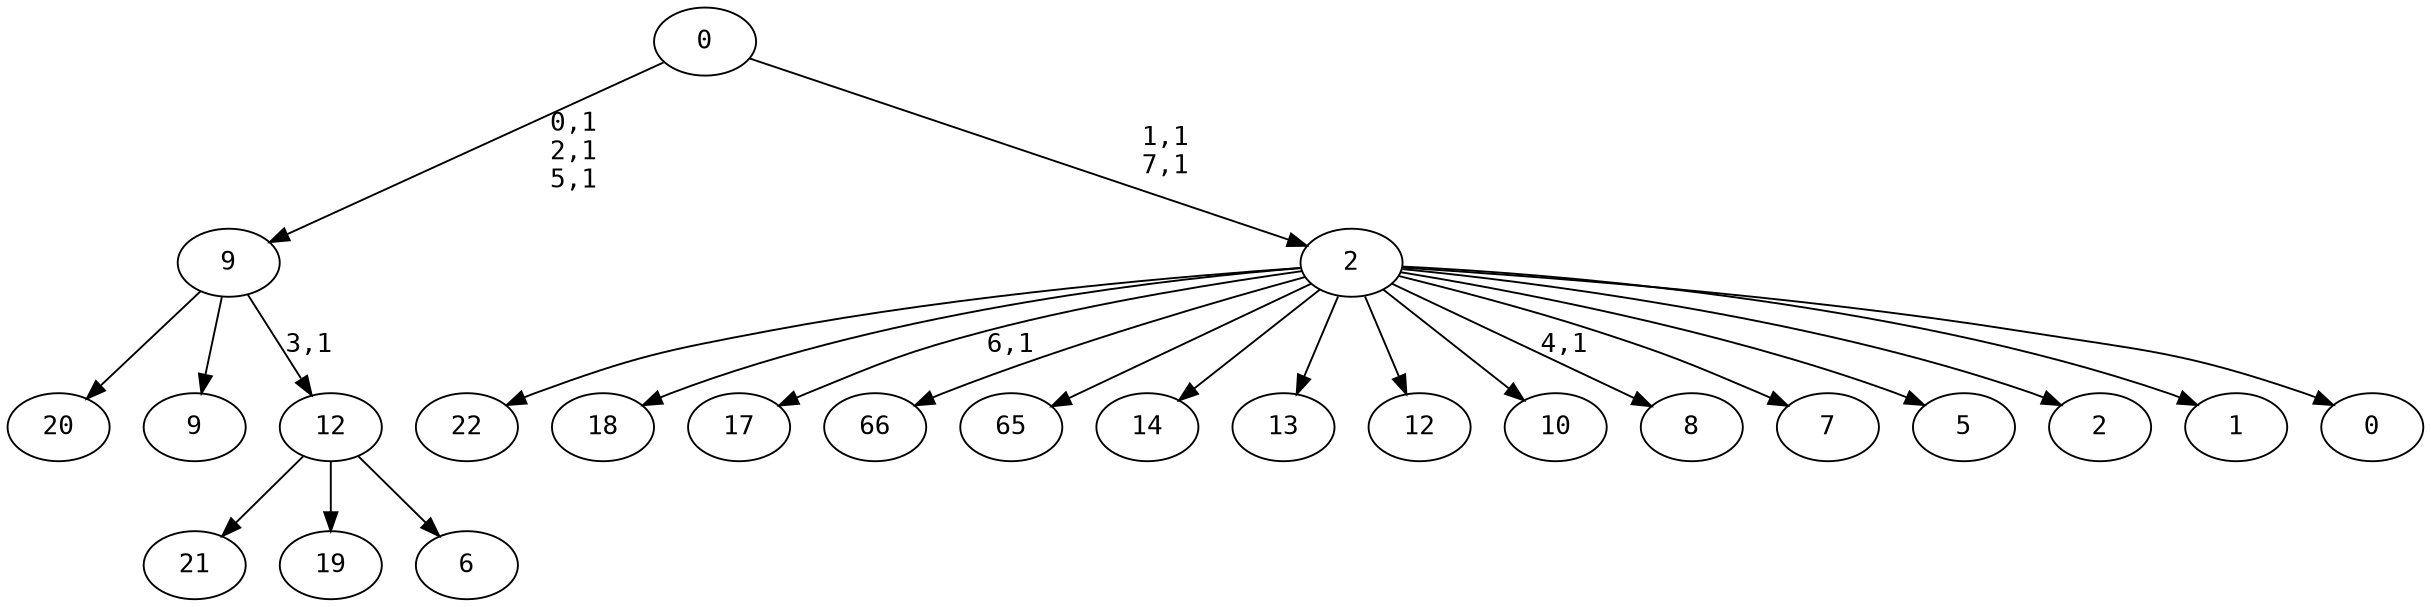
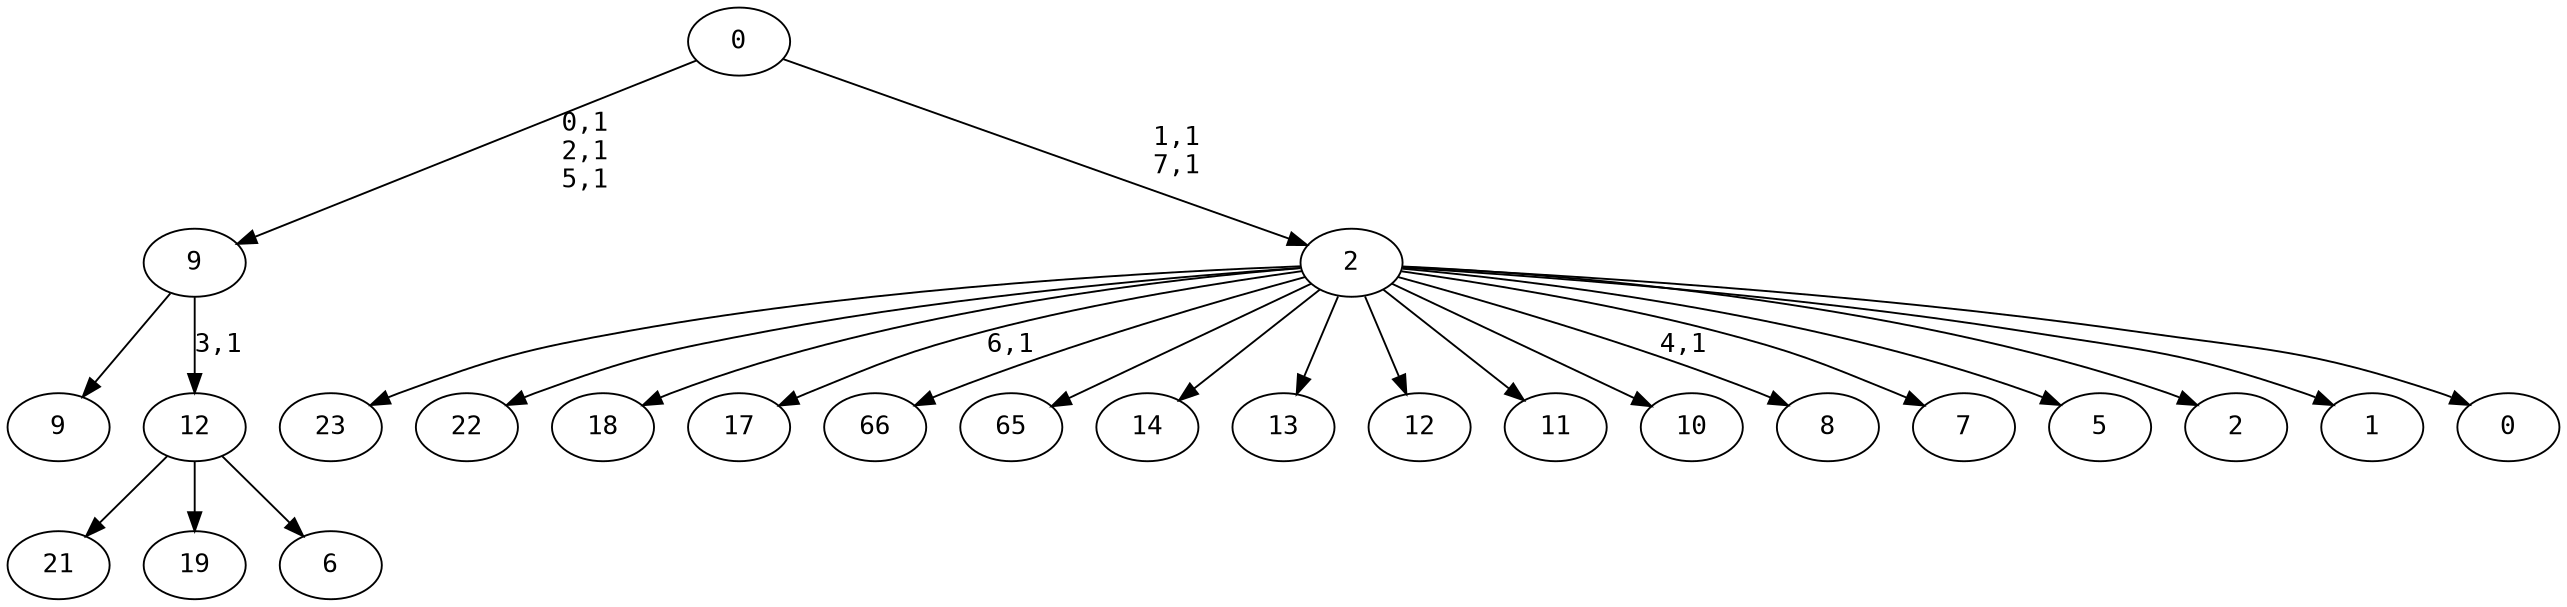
(59, 427) -> none
none -> (331, 427)
none -> (1556, 427)
